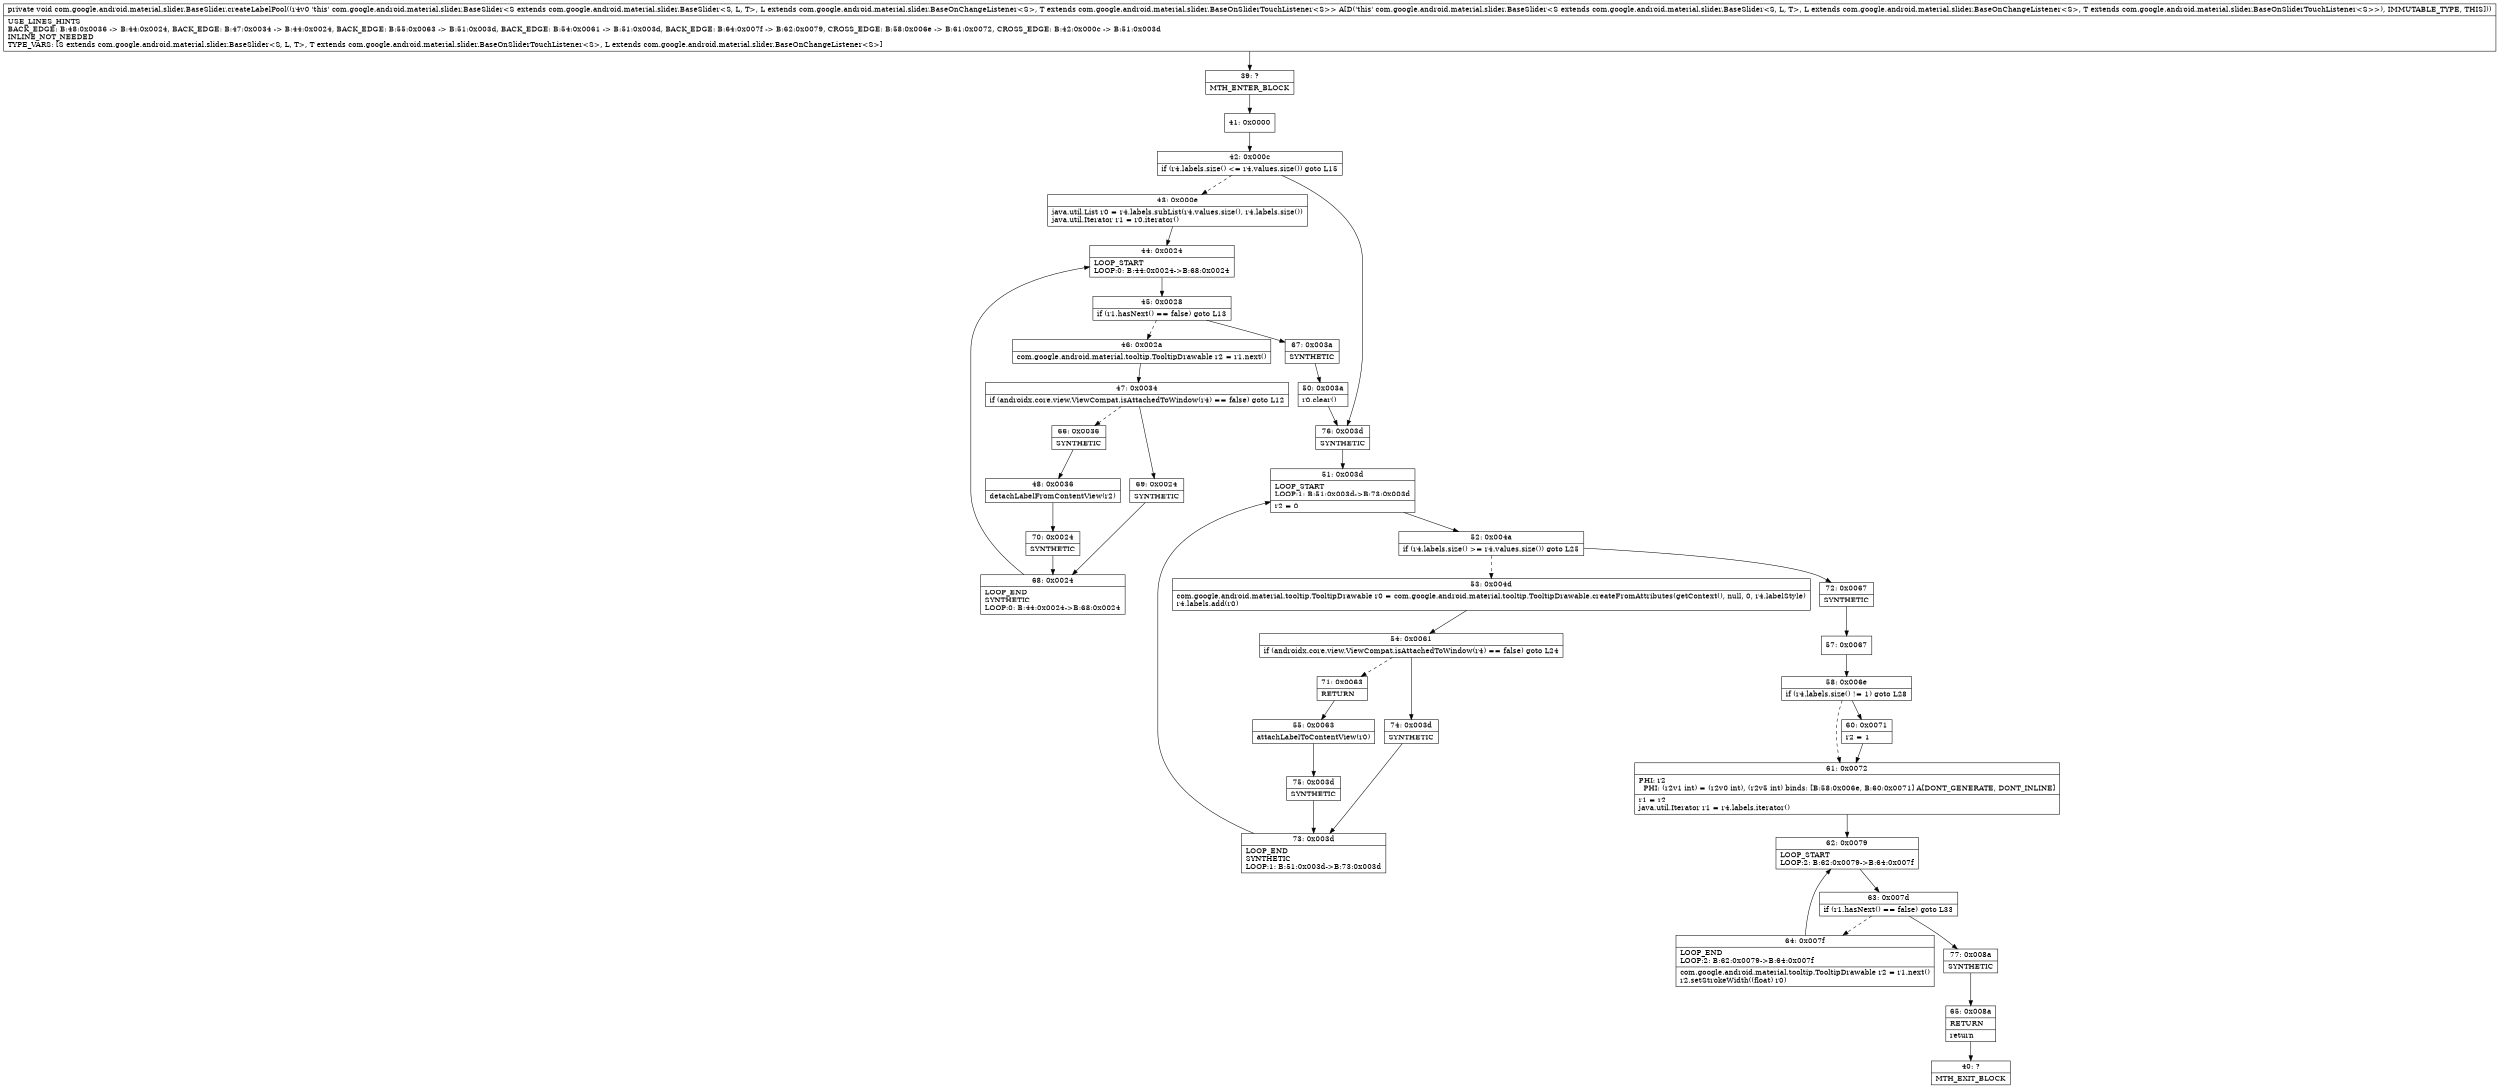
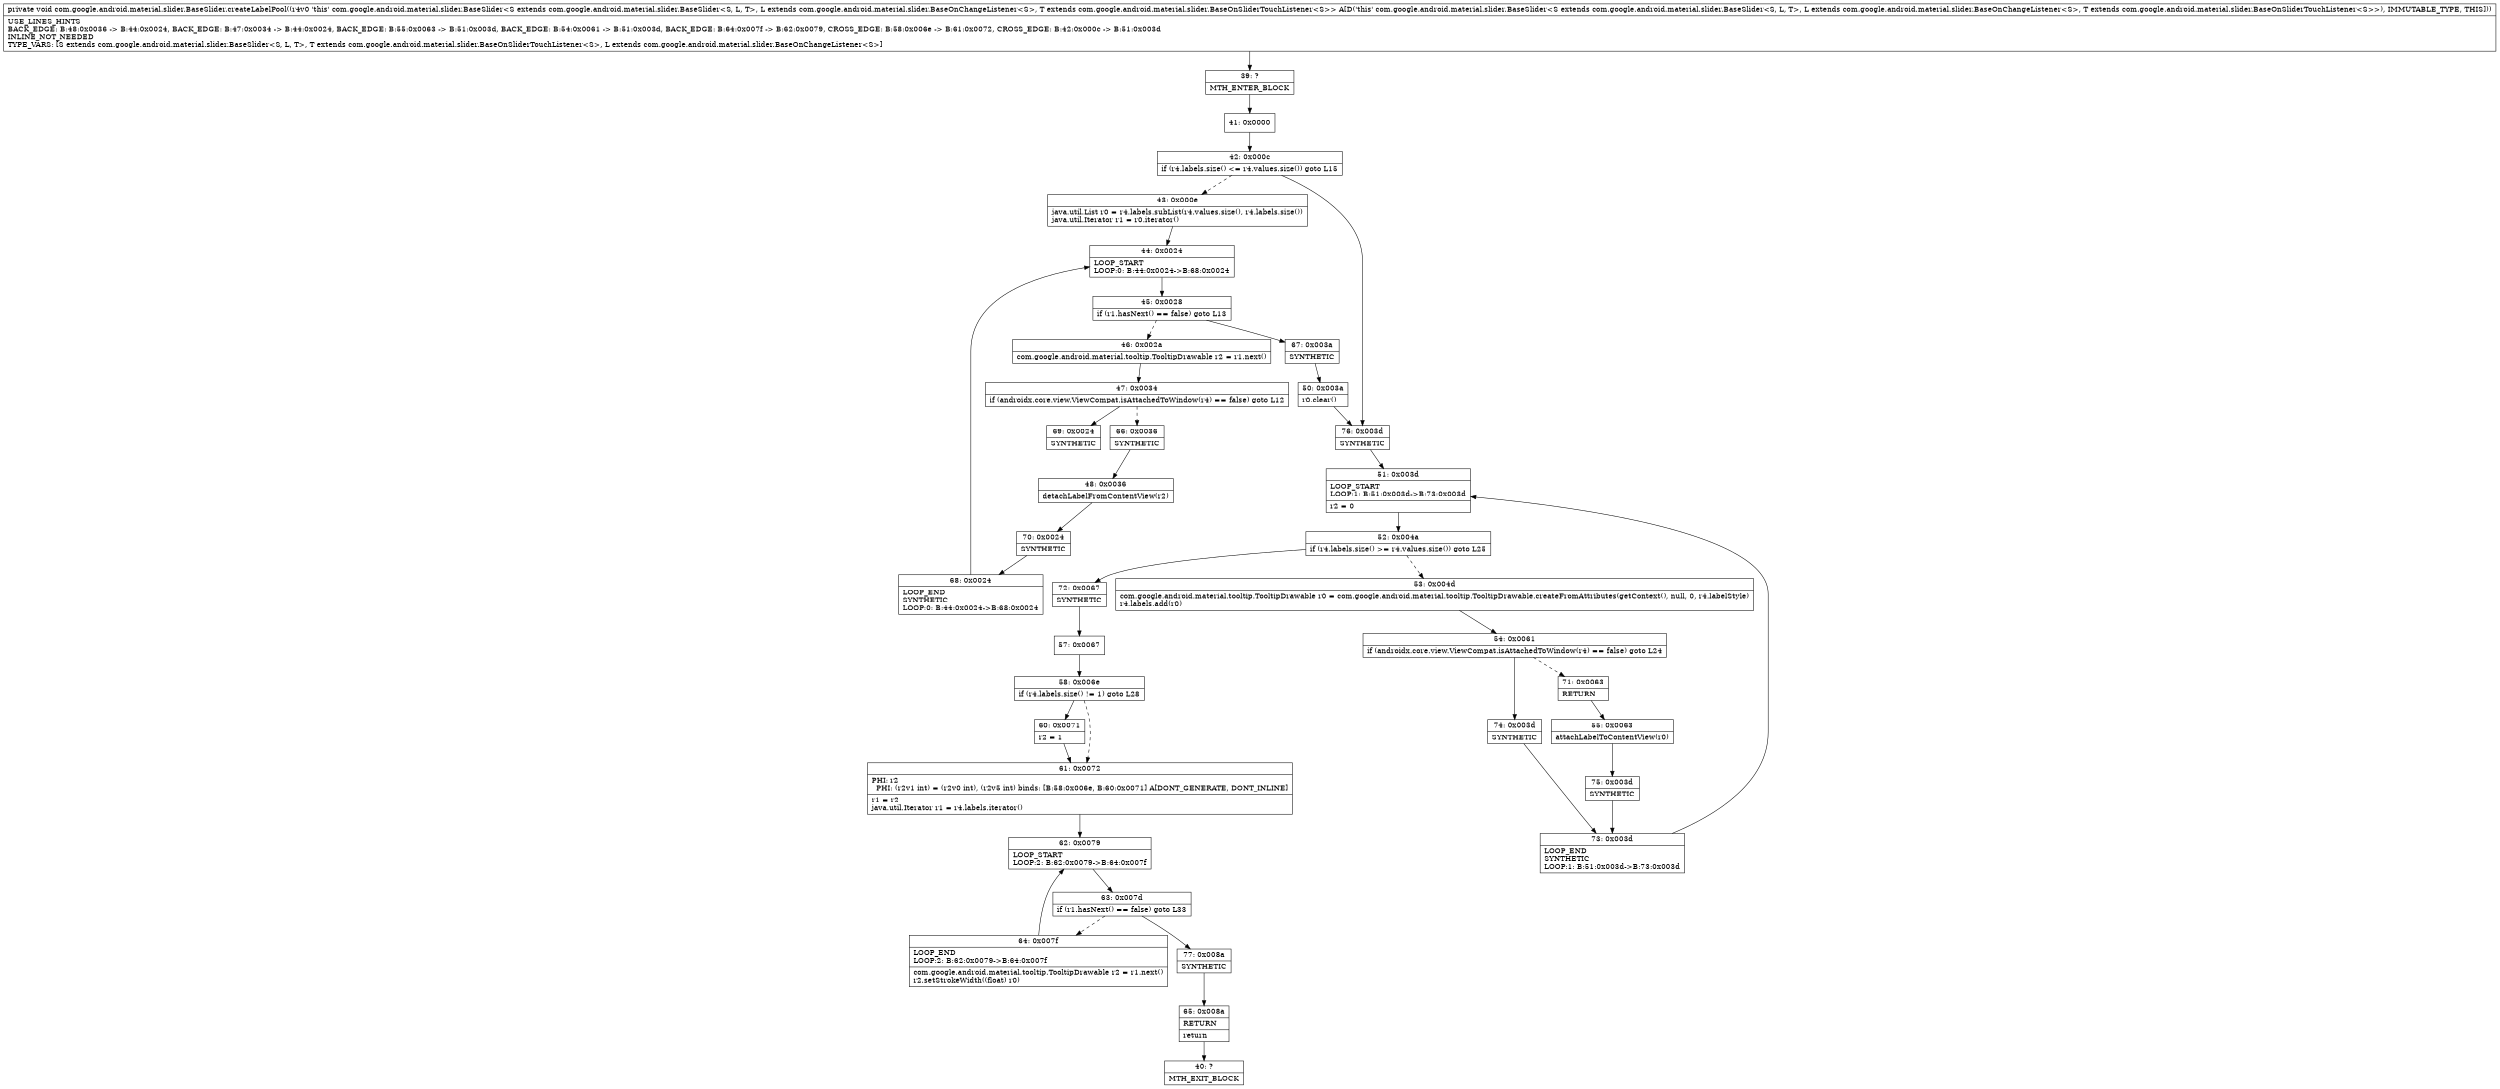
(1111, 537) -> none
